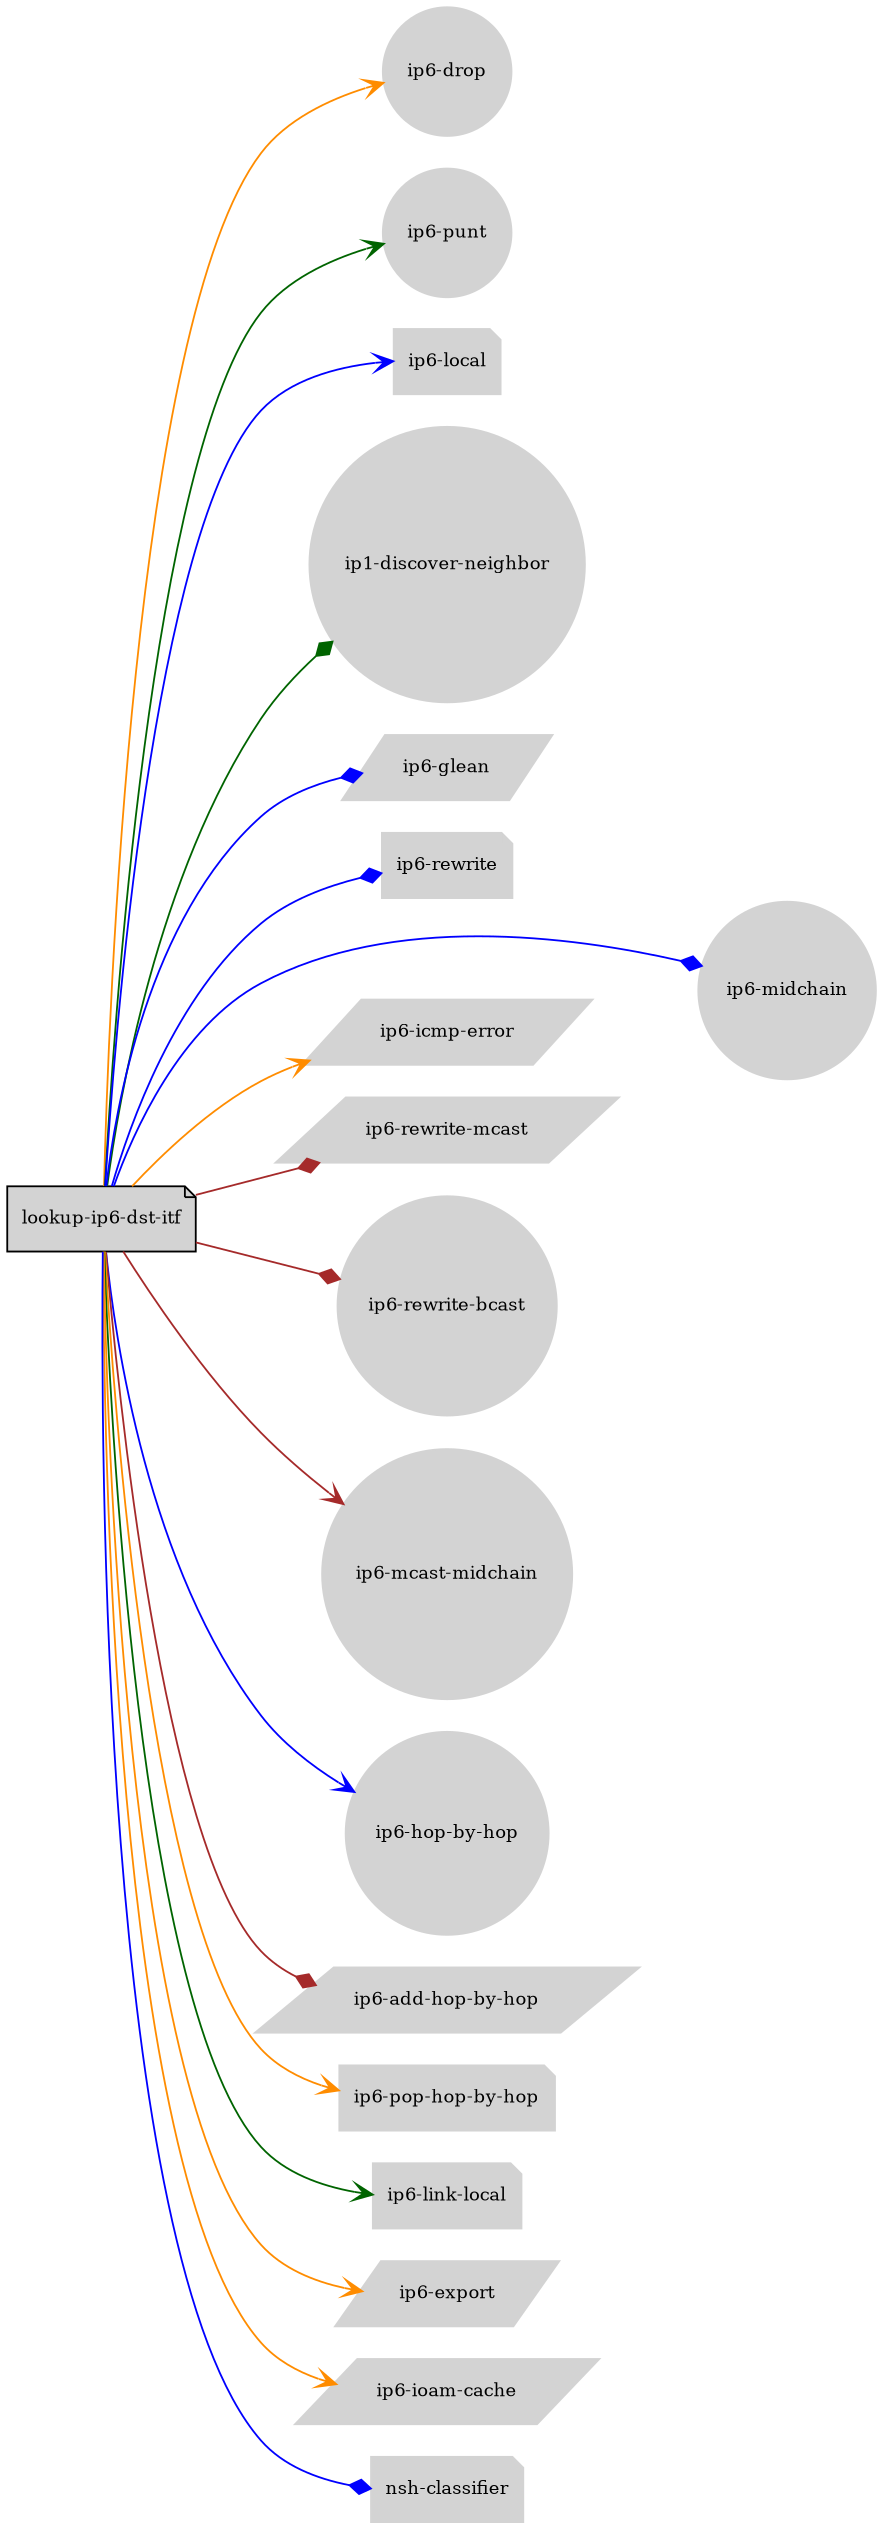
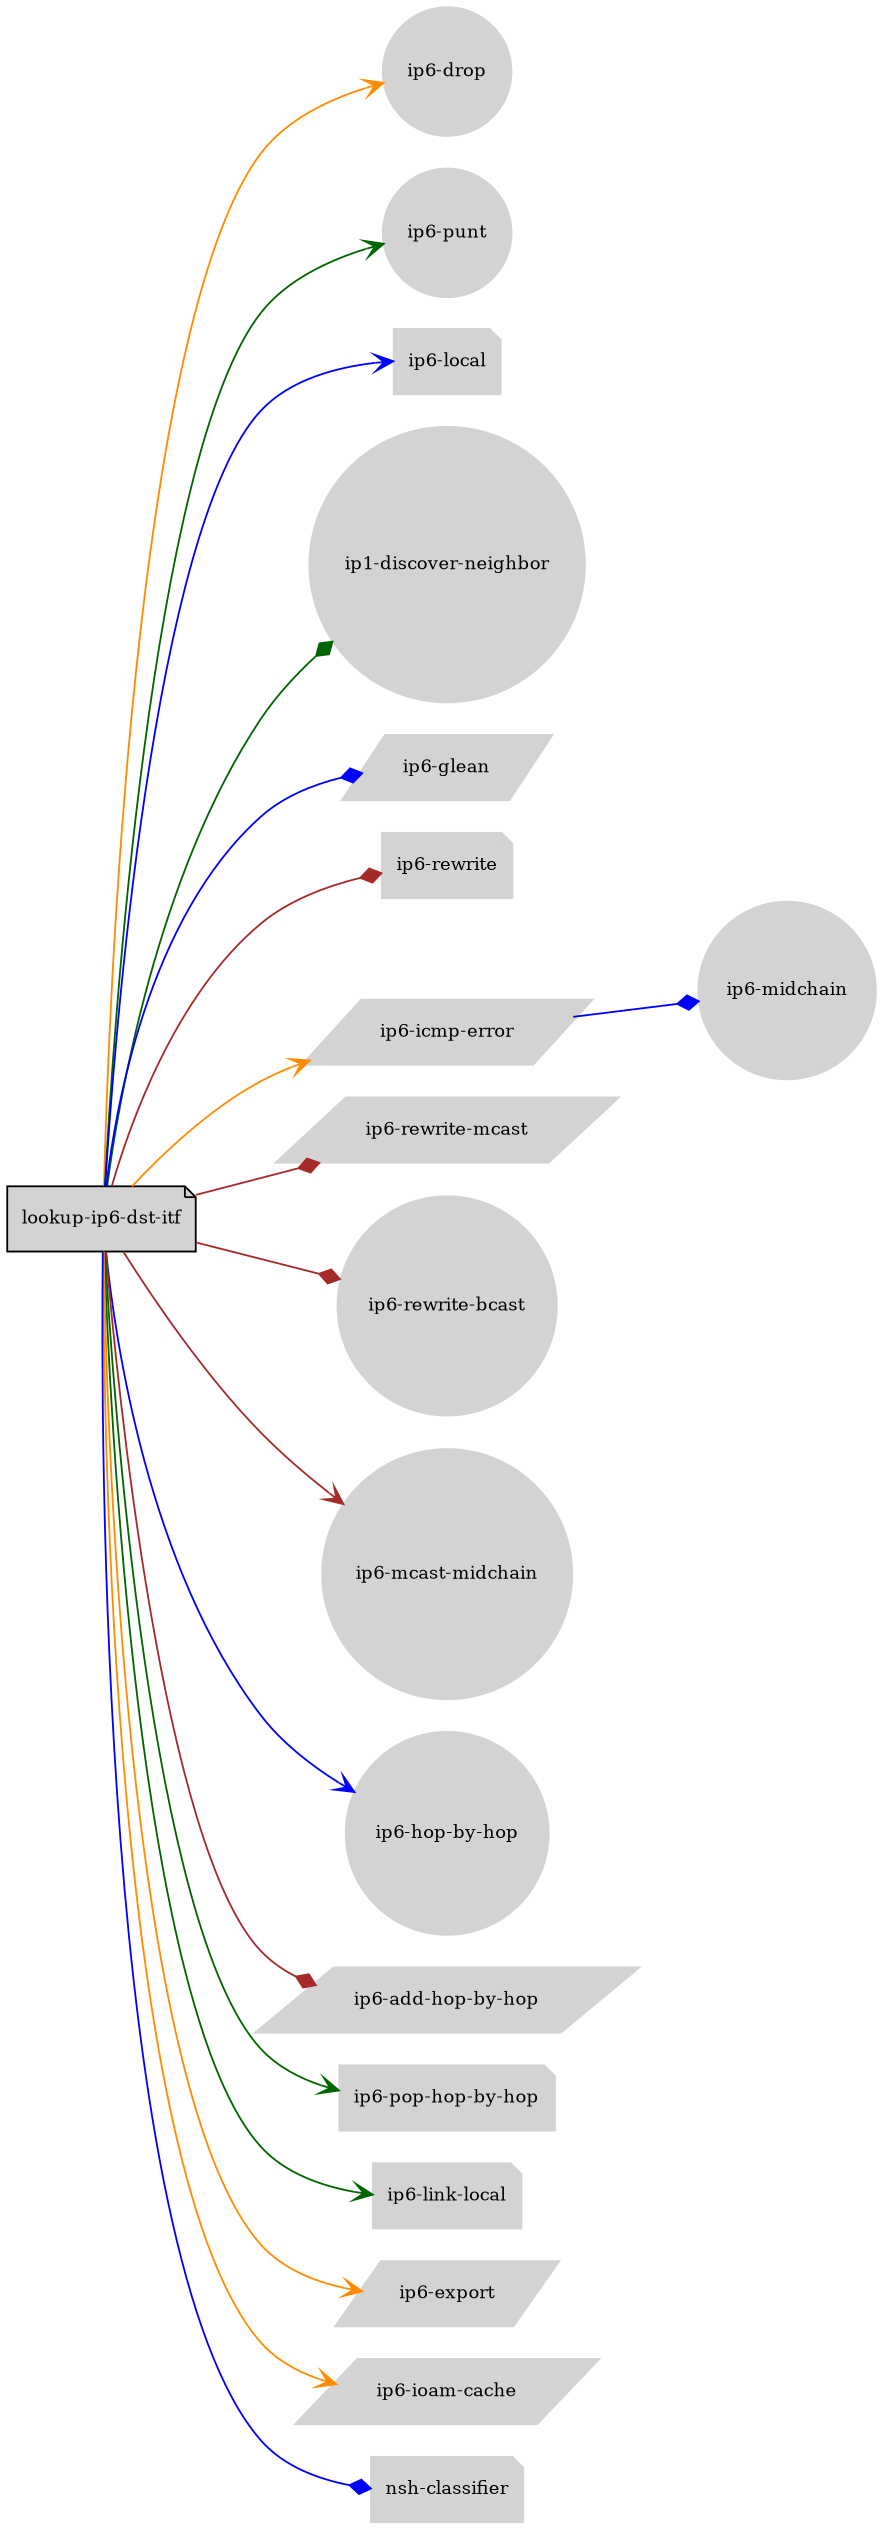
(342, 953) -> (625, 1010)
(197, 997) -> (197, 997)
(150, 1695) -> (150, 1695)
